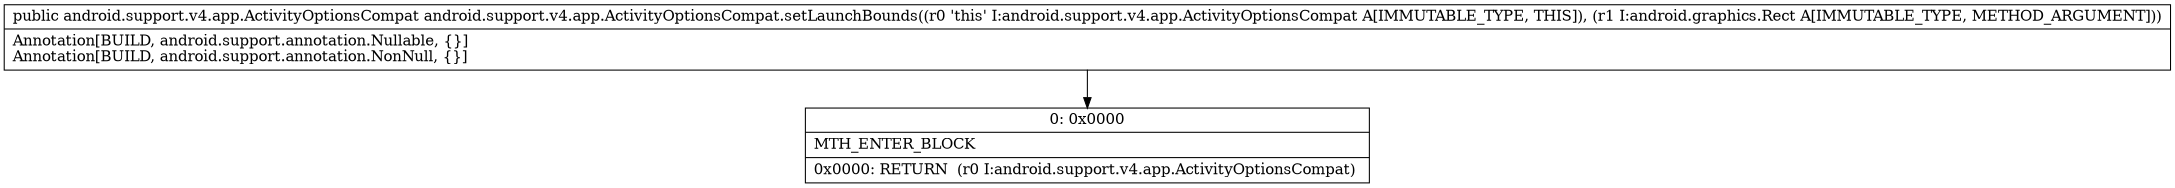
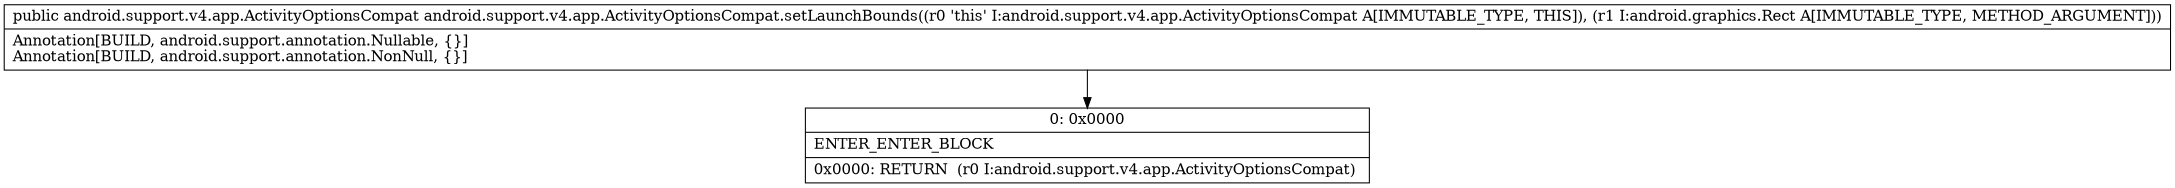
(895, 144) -> (904, 144)
